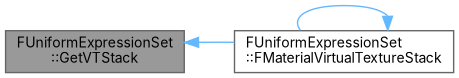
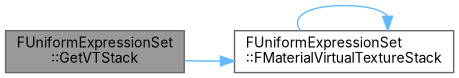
(217, 42) -> (202, 61)
